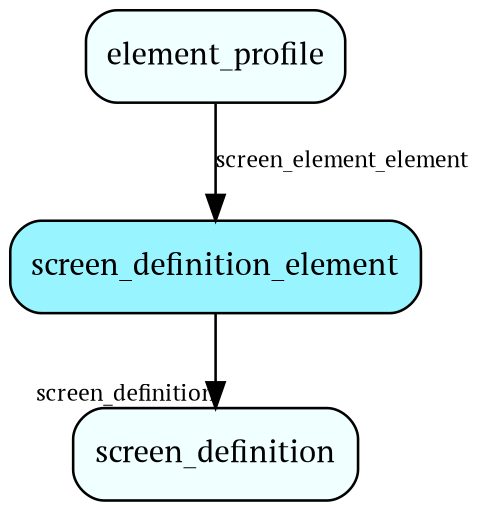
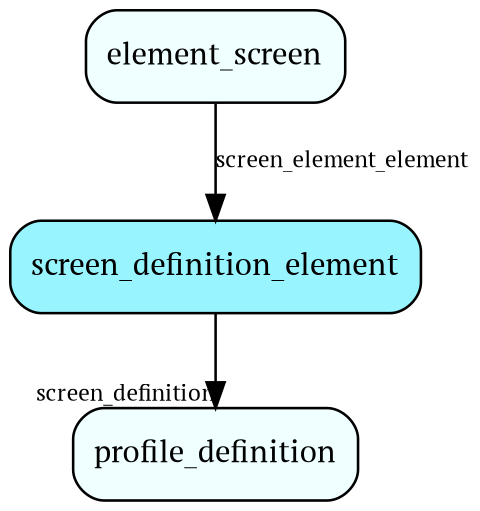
(216, 56) -> (216, 56)
(216, 454) -> (216, 454)
